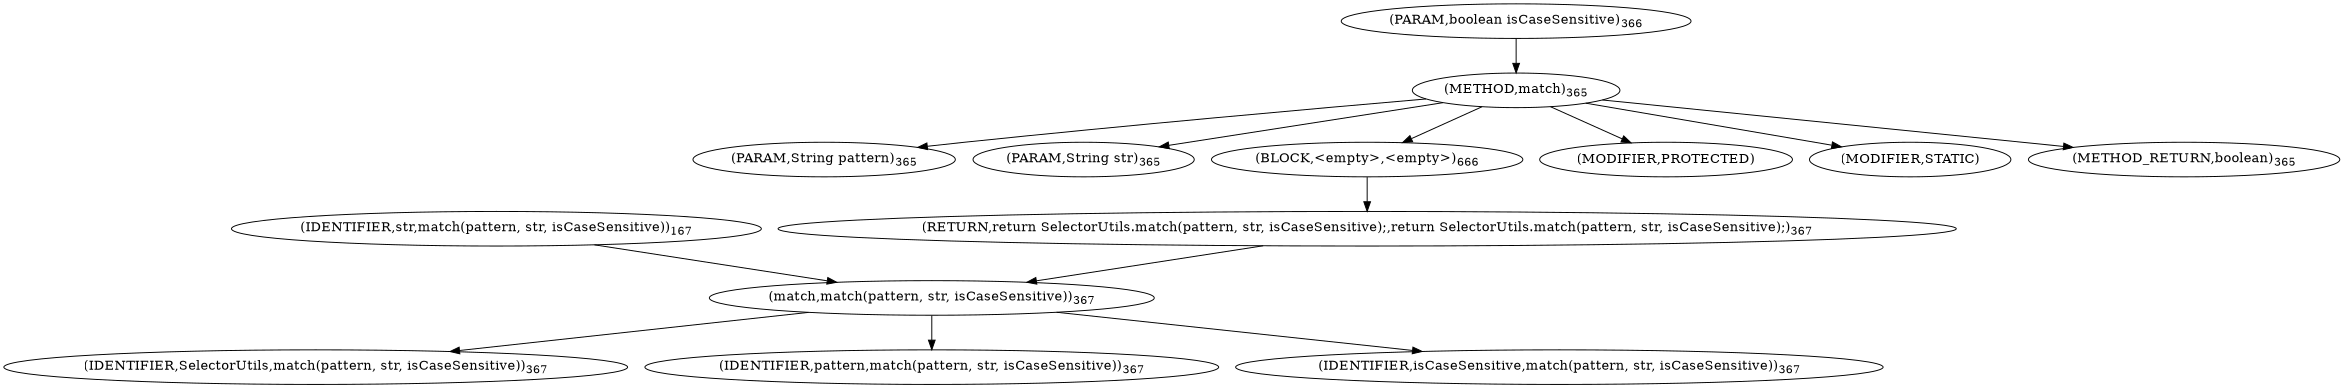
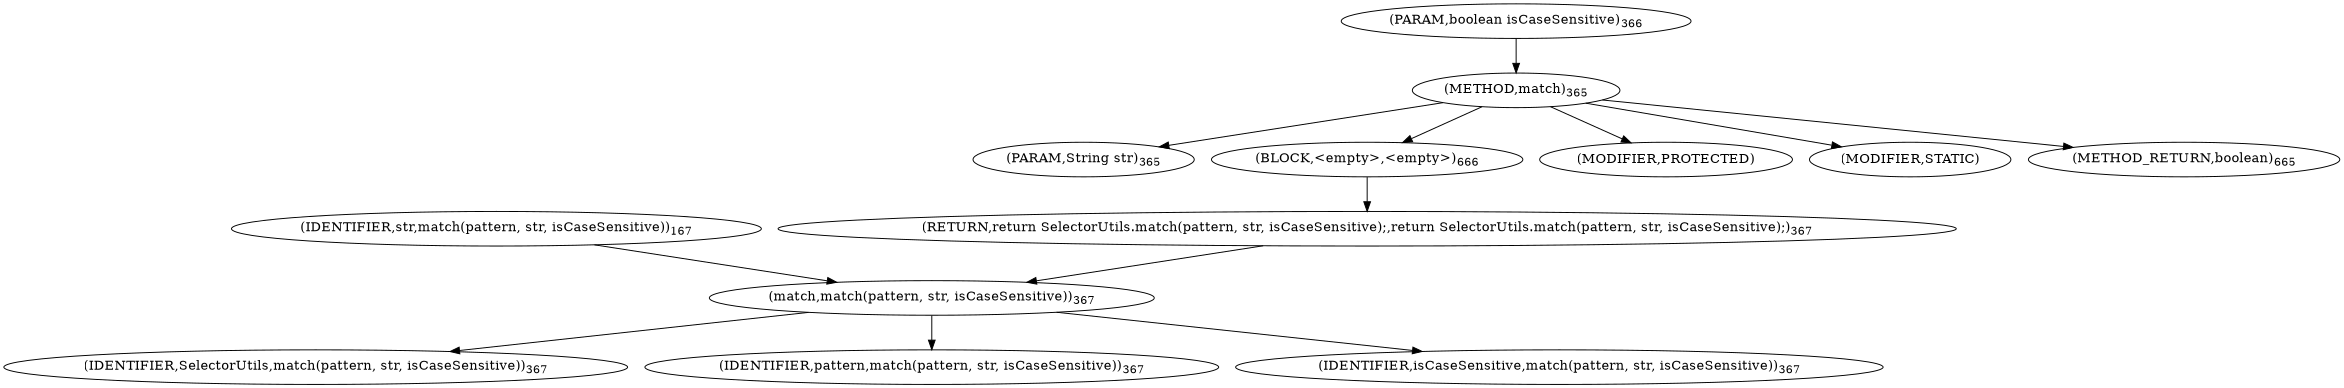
(2285, 158) -> (2285, 158)
(824, 160) -> none
